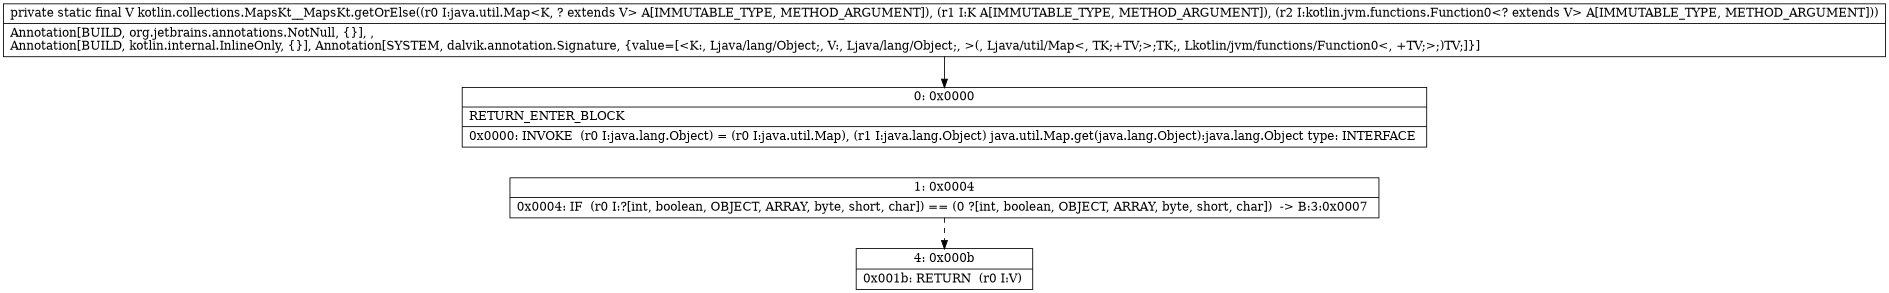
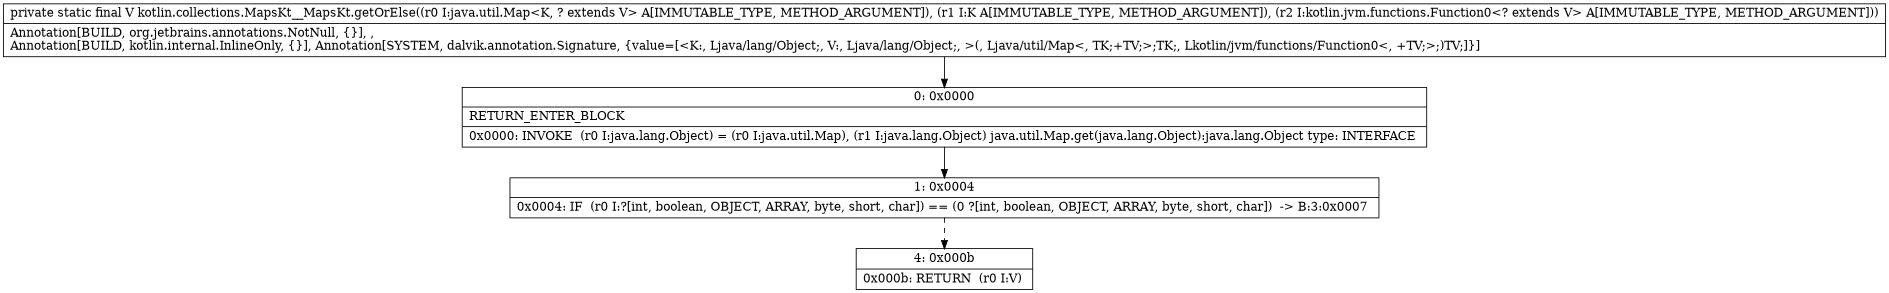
none -> (944, 158)
(944, 279) -> (944, 279)
